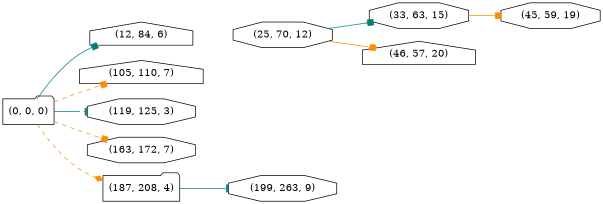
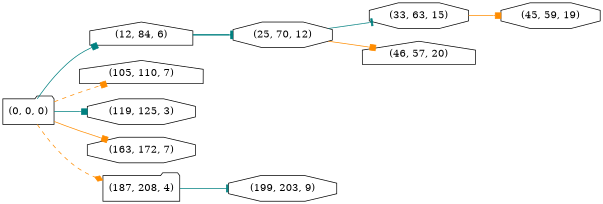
(349, 26) -> (349, 26)
none -> (211, 35)
(67, 112) -> (67, 112)
(77, 130) -> (77, 130)
(283, 188) -> (283, 188)
